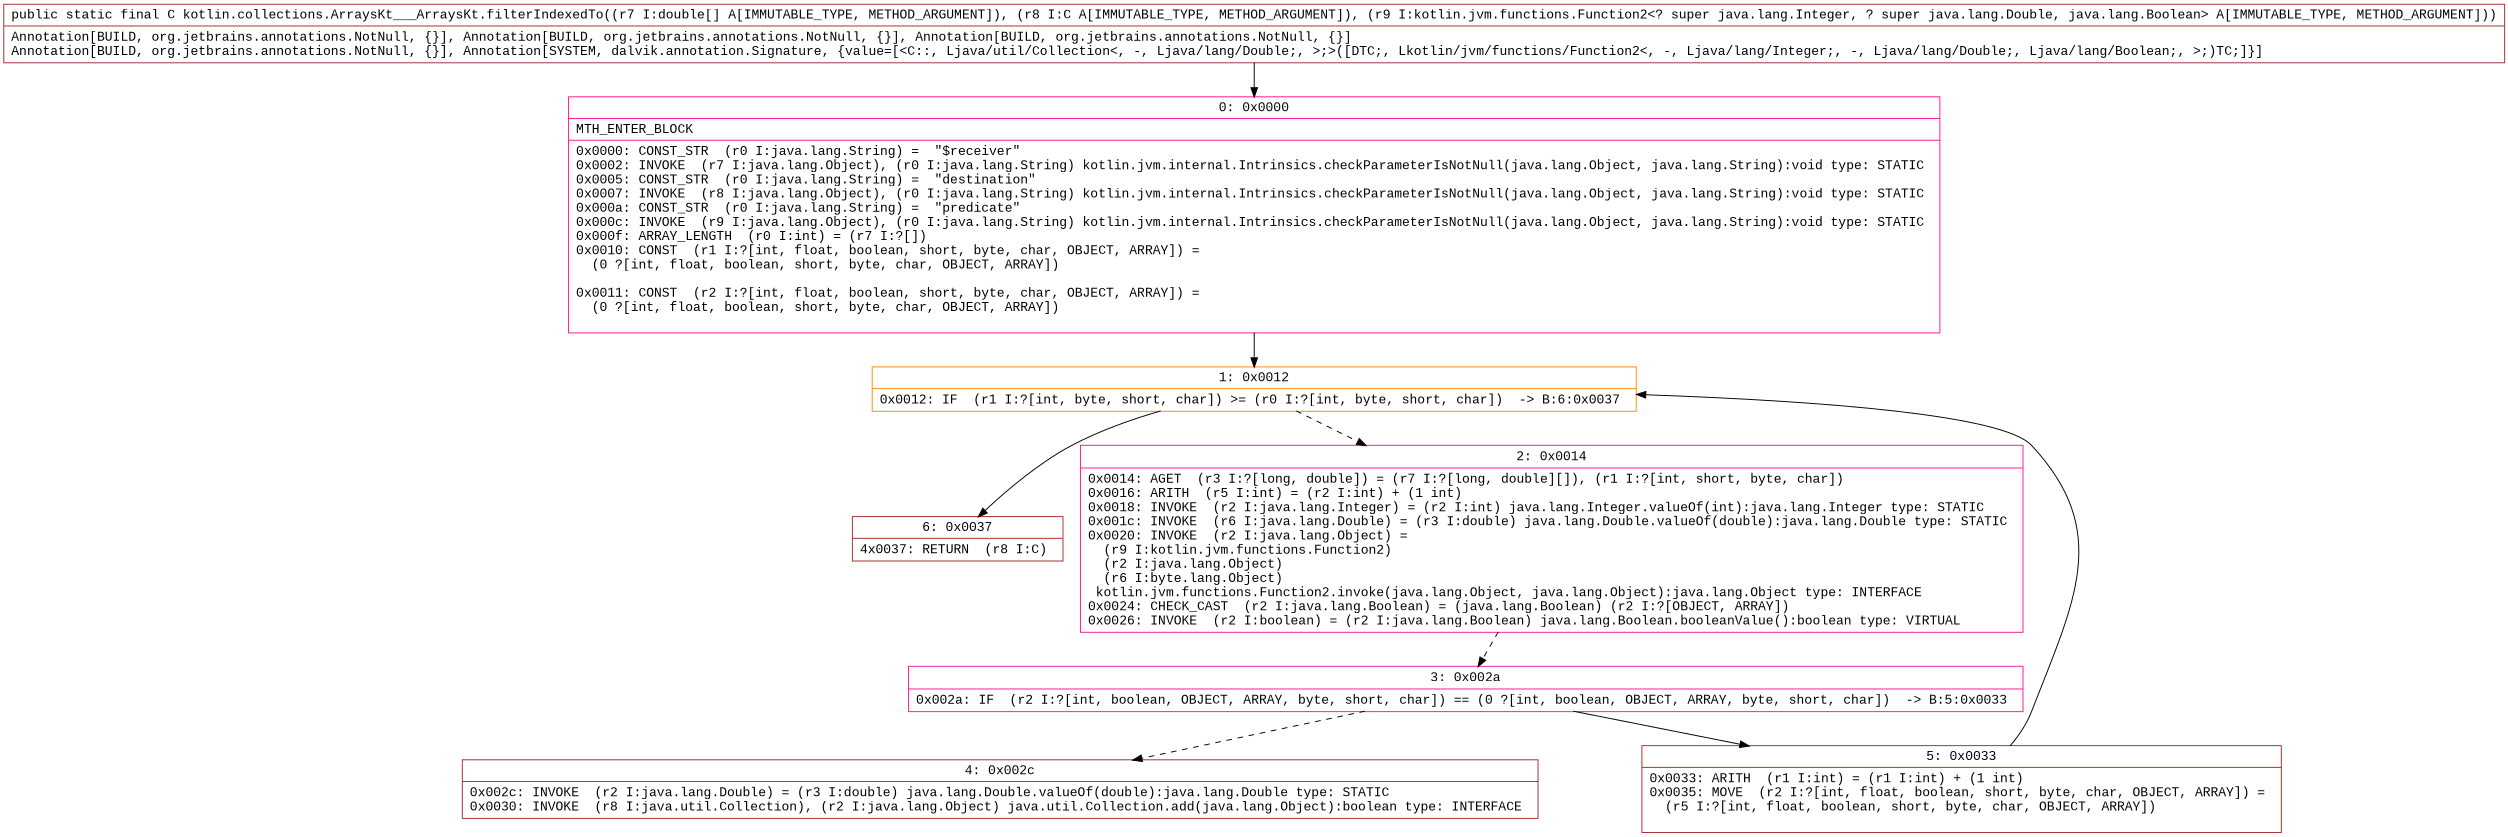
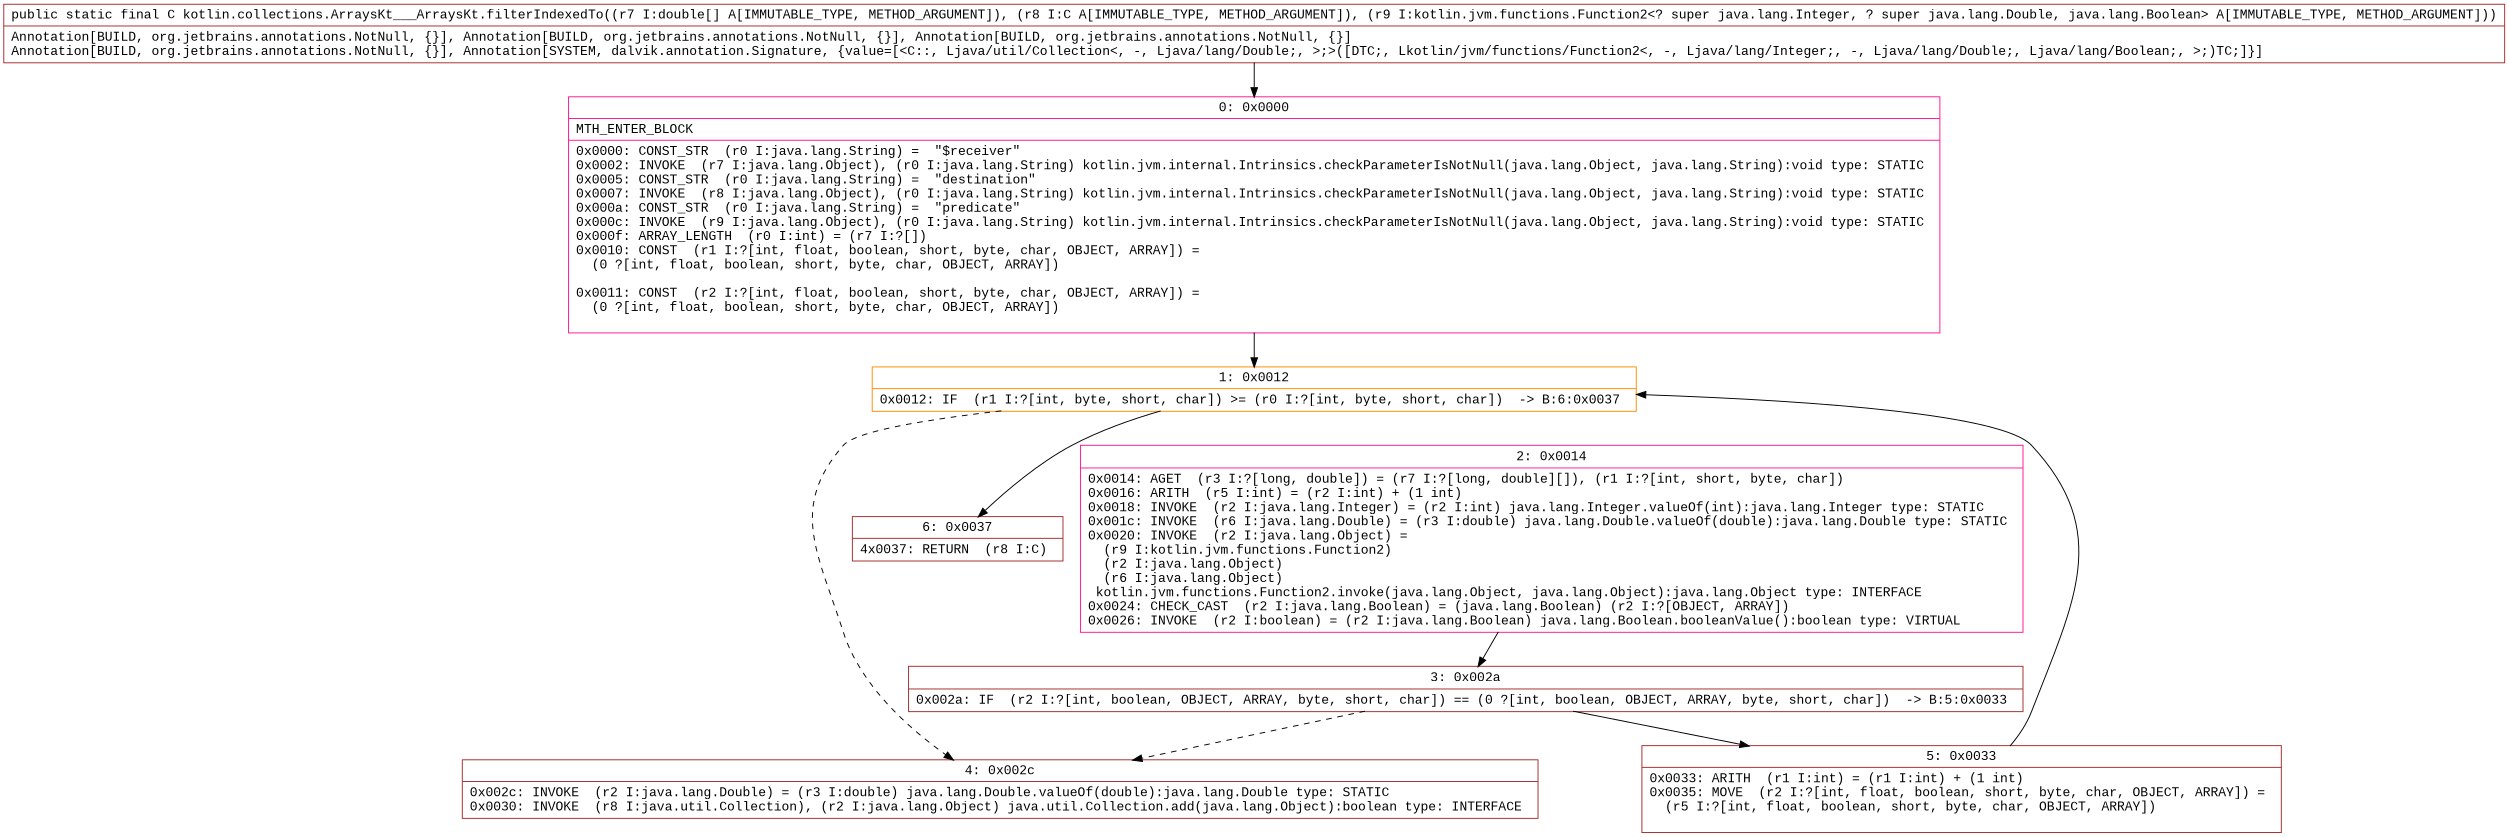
(1327, 426) -> (814, 537)
(1186, 578) -> (1186, 578)
(1491, 645) -> (1491, 645)
(1466, 689) -> (1466, 689)
